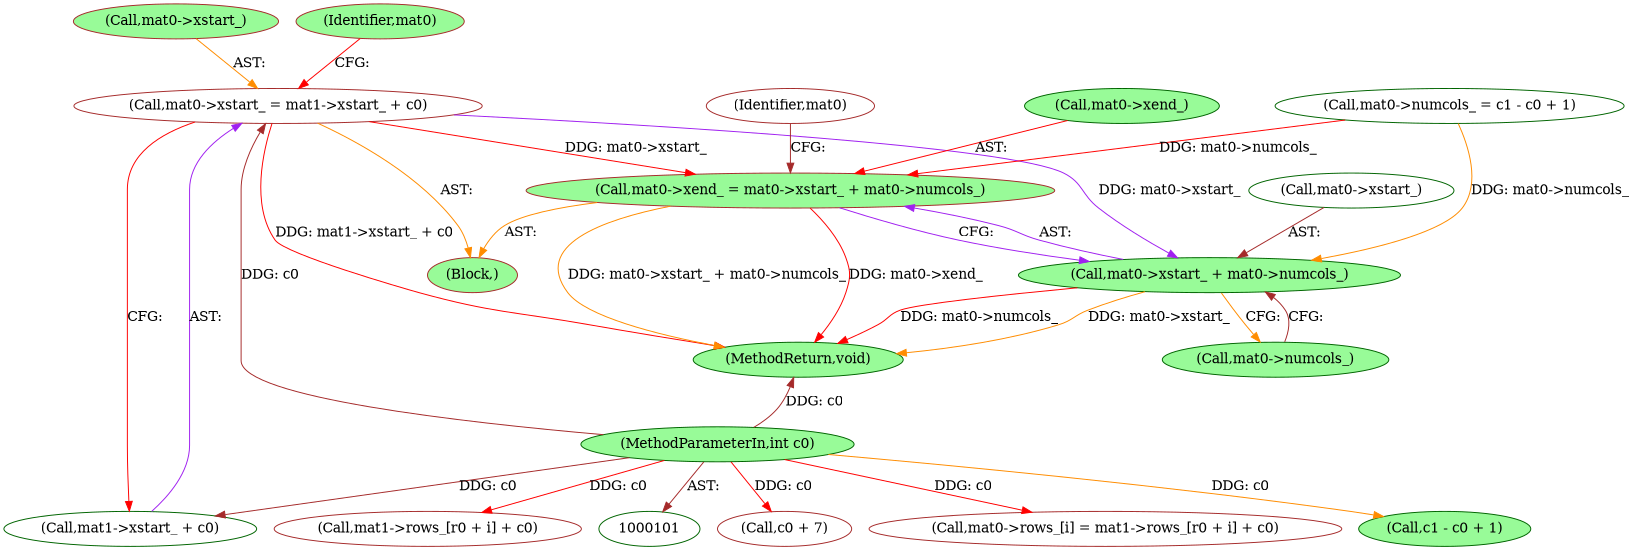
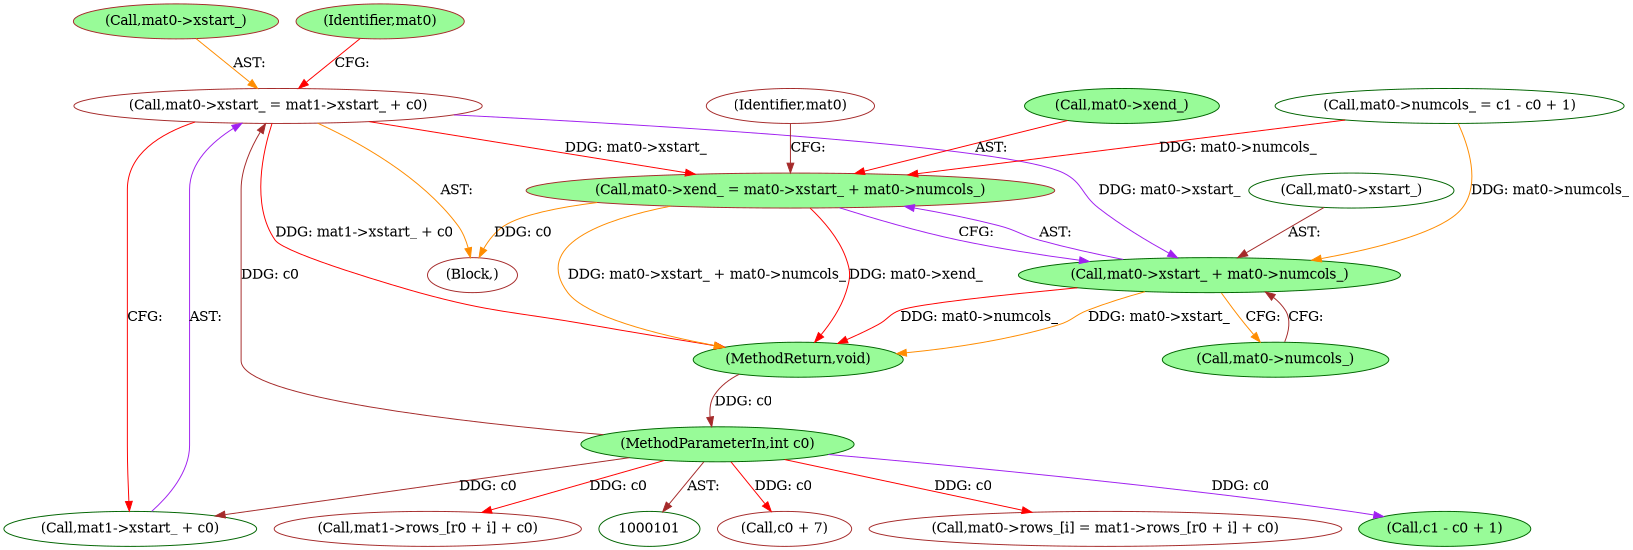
(523, 233) -> (523, 233)
(472, 275) -> (472, 275)
(776, 410) -> (717, 391)
(1101, 481) -> (1101, 481)
